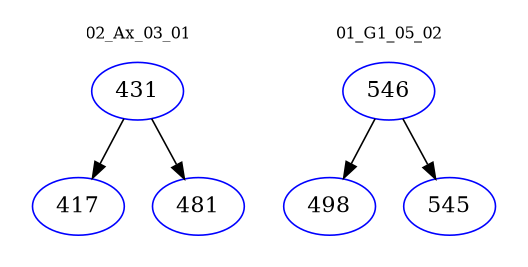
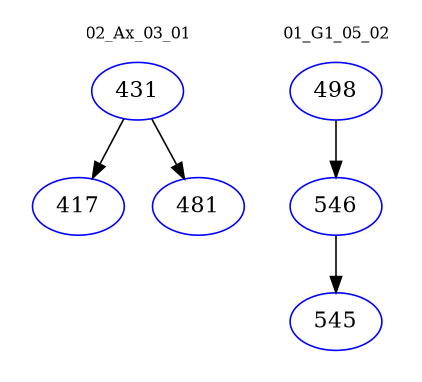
(363, 141) -> (336, 141)
